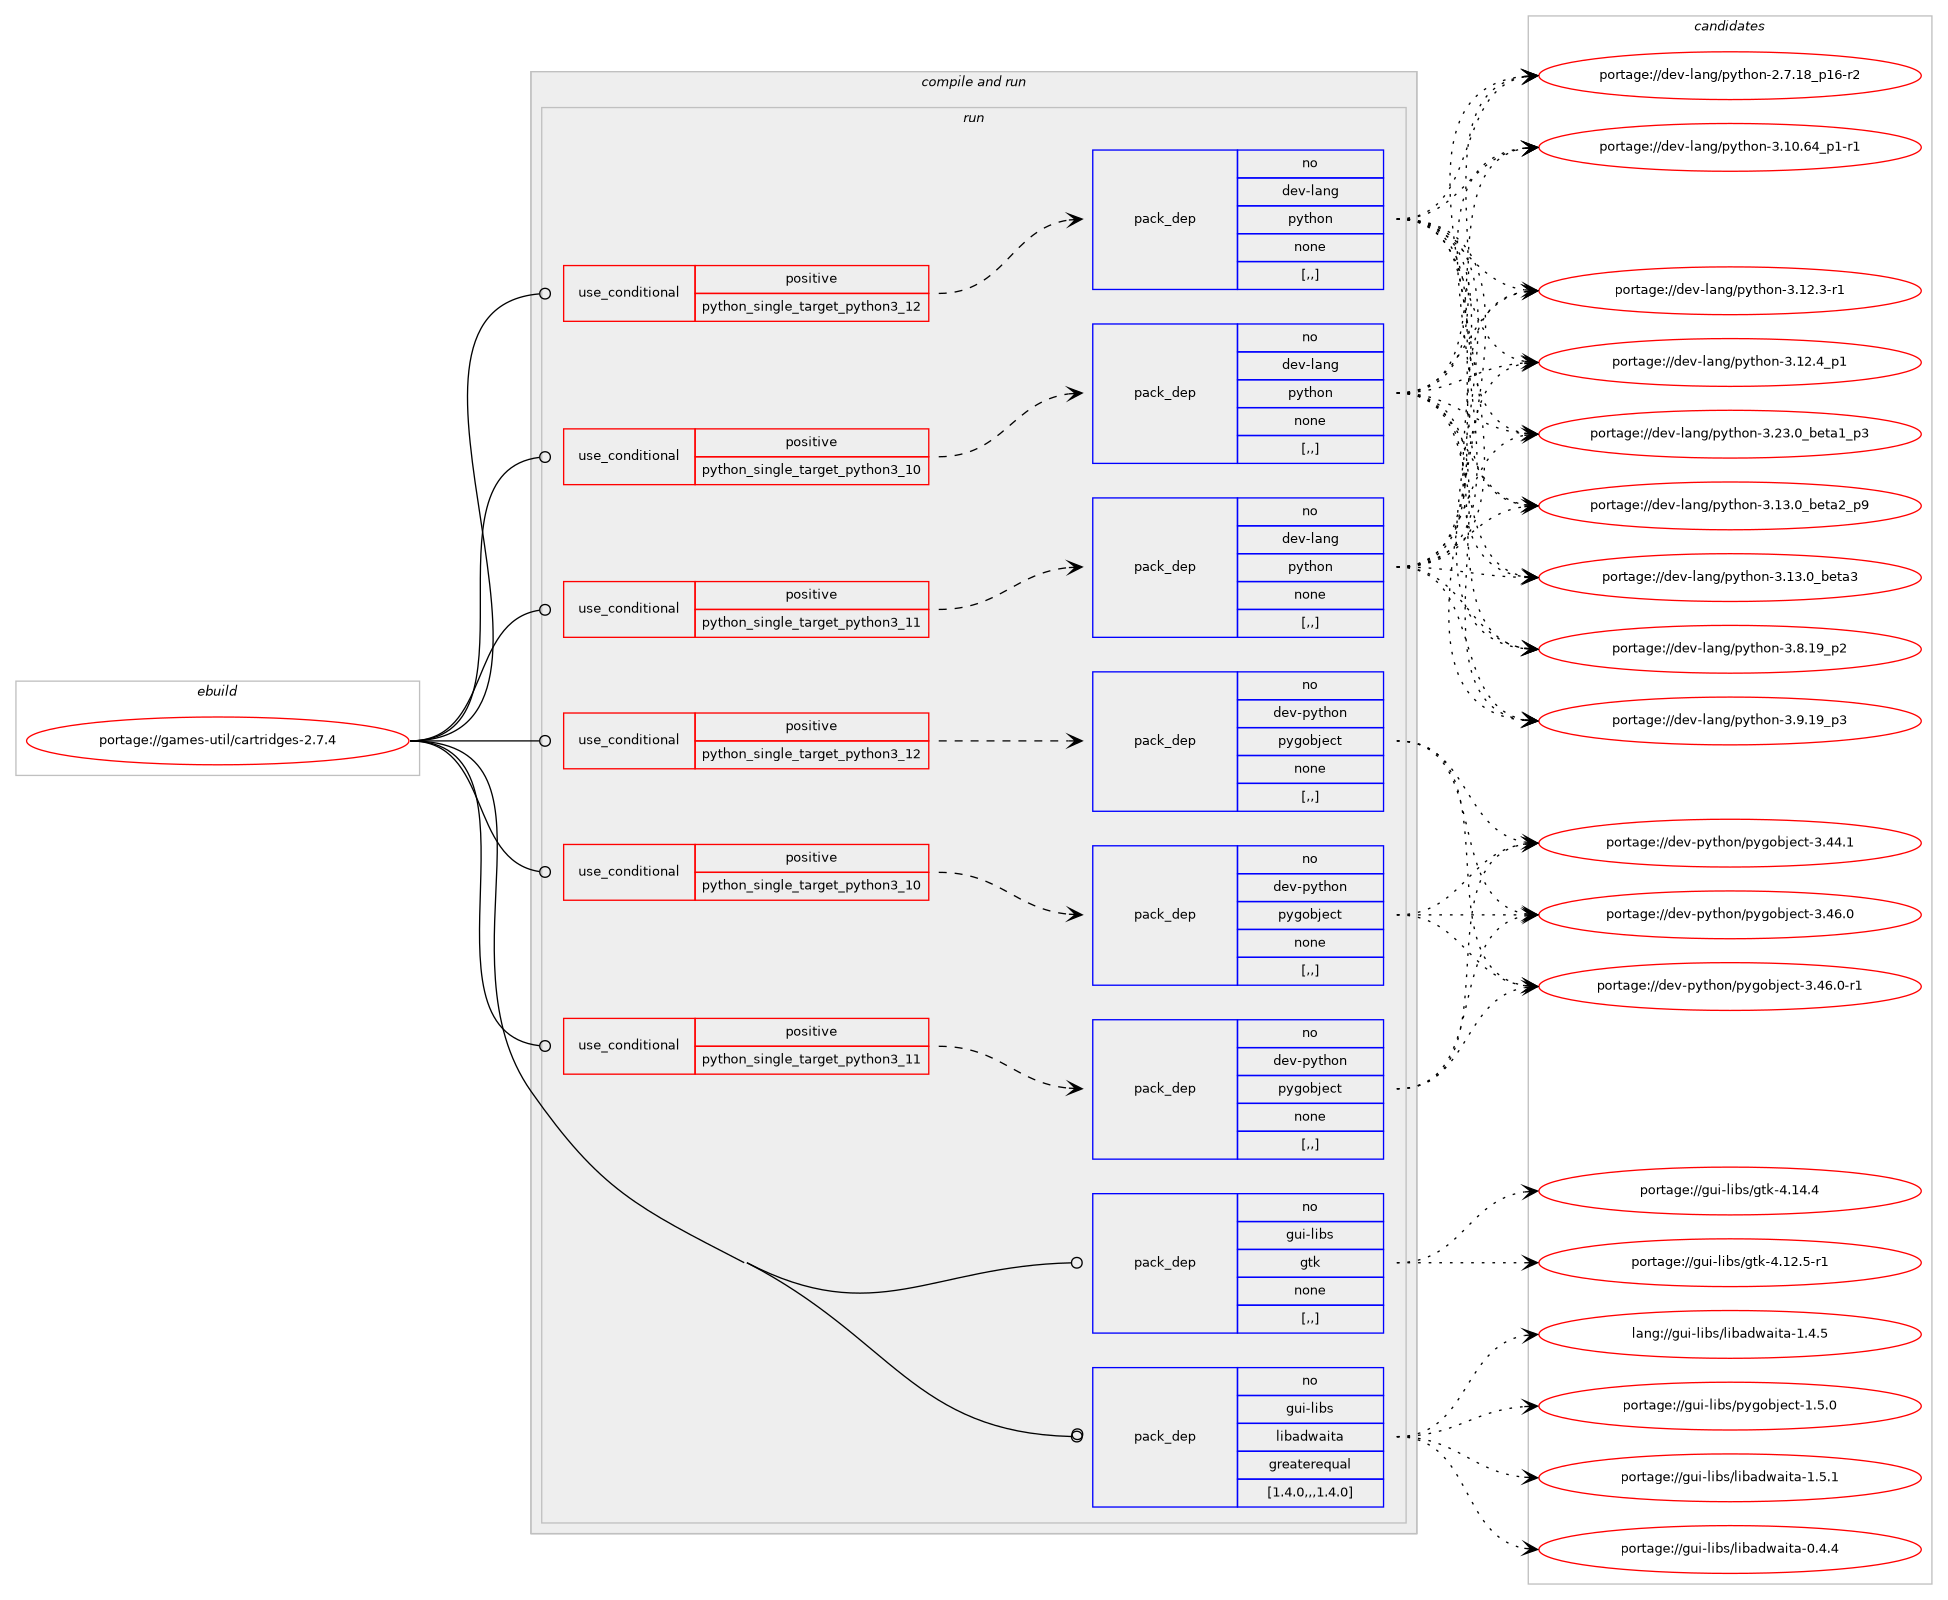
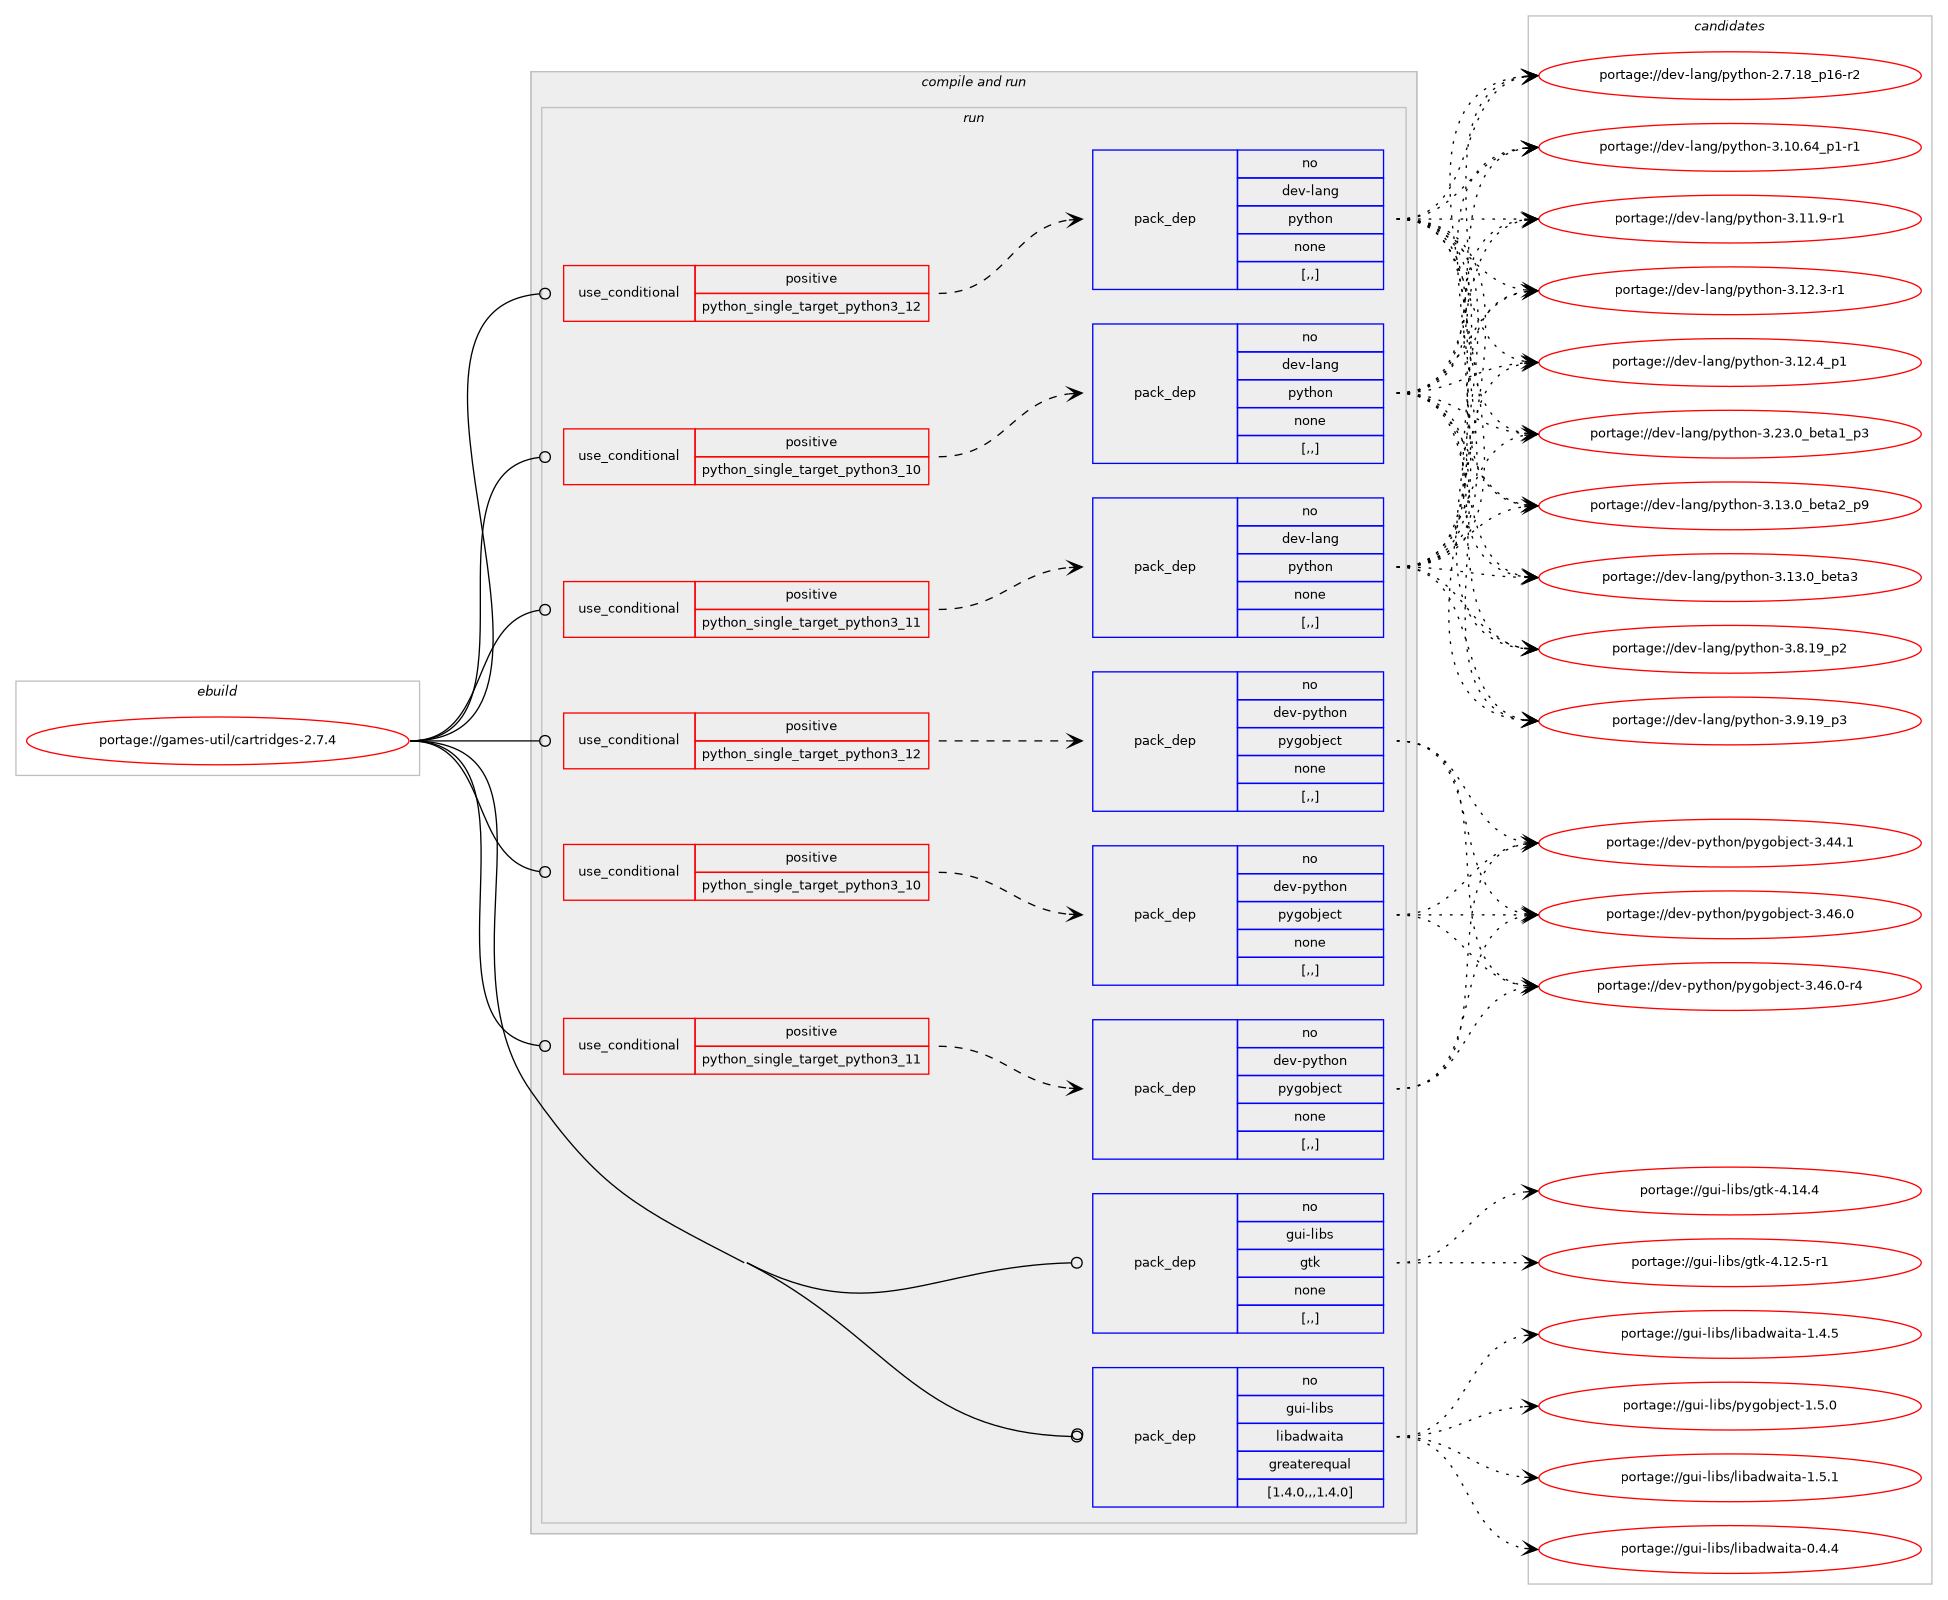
none -> (1730, 219)
(1730, 987) -> (1730, 987)
(1730, 1334) -> (1730, 1334)
